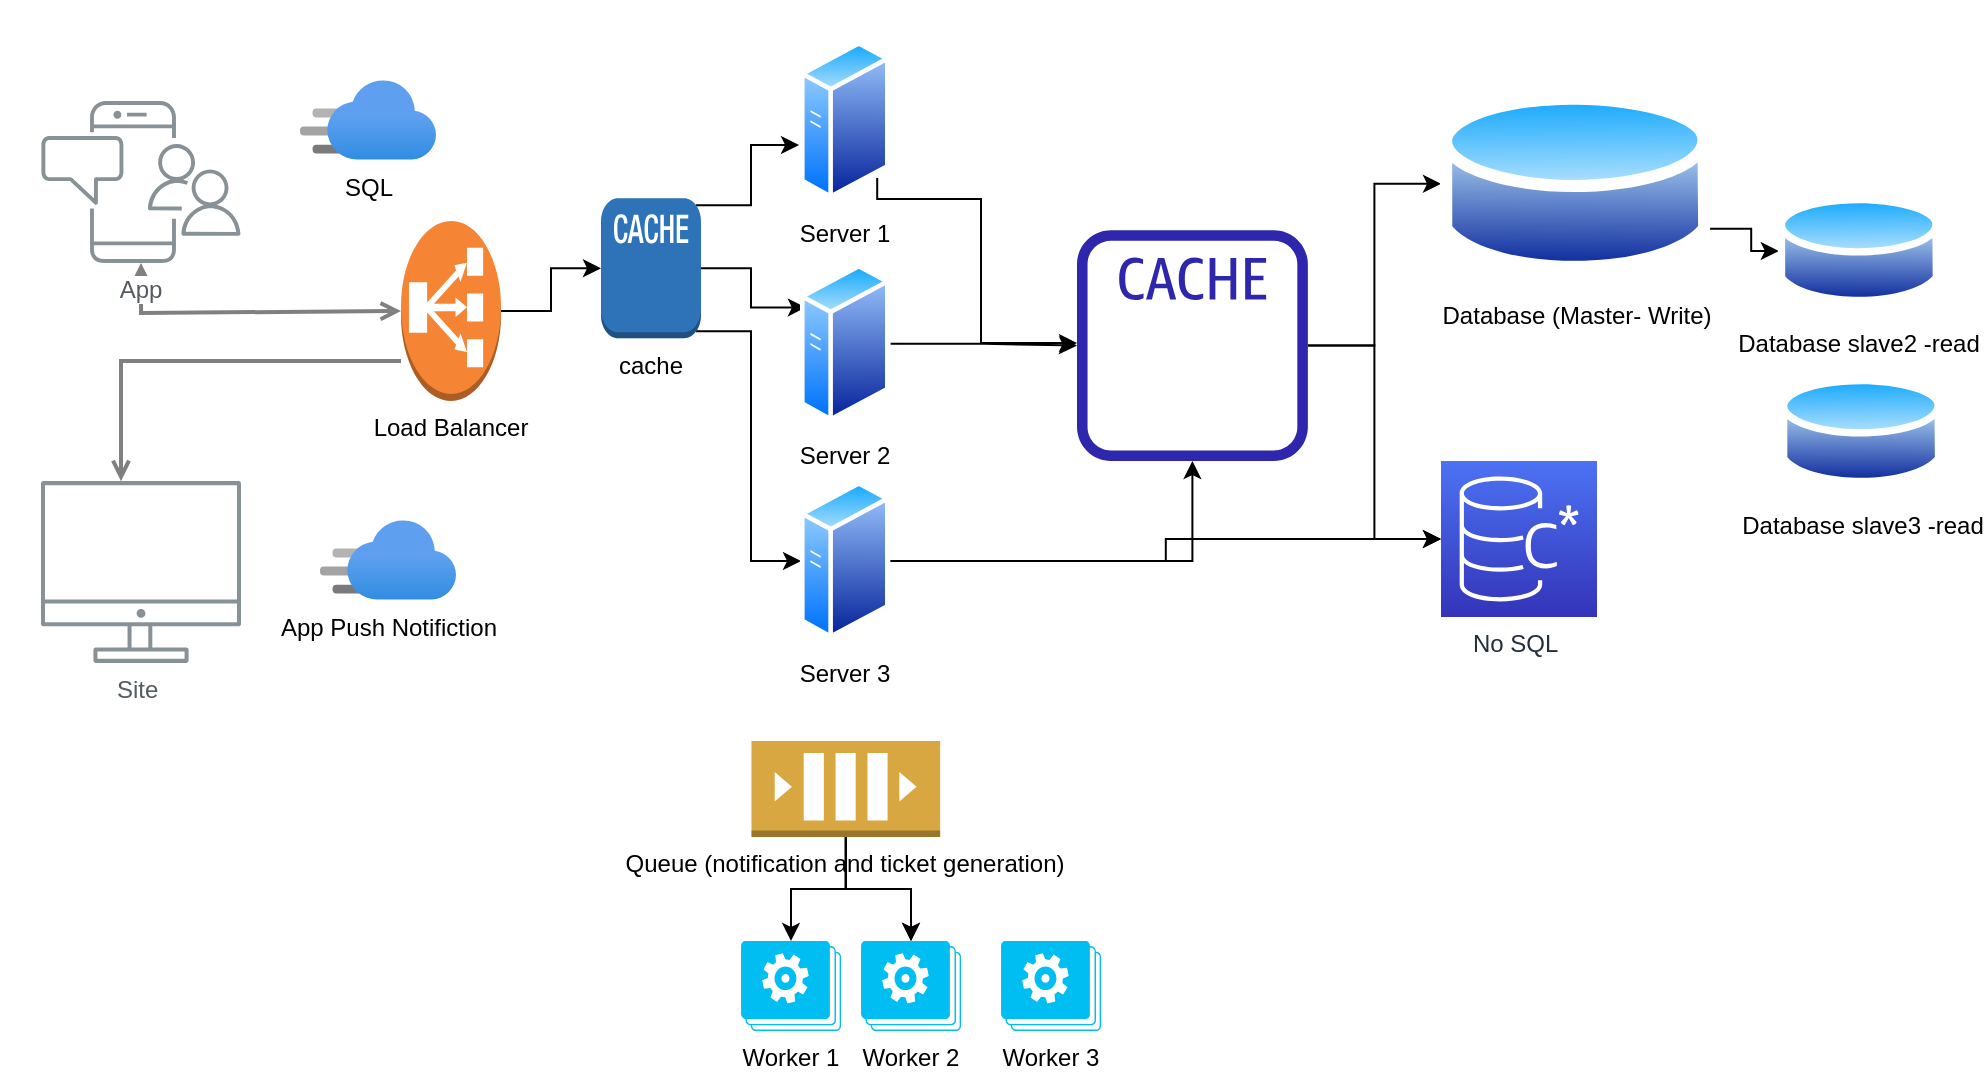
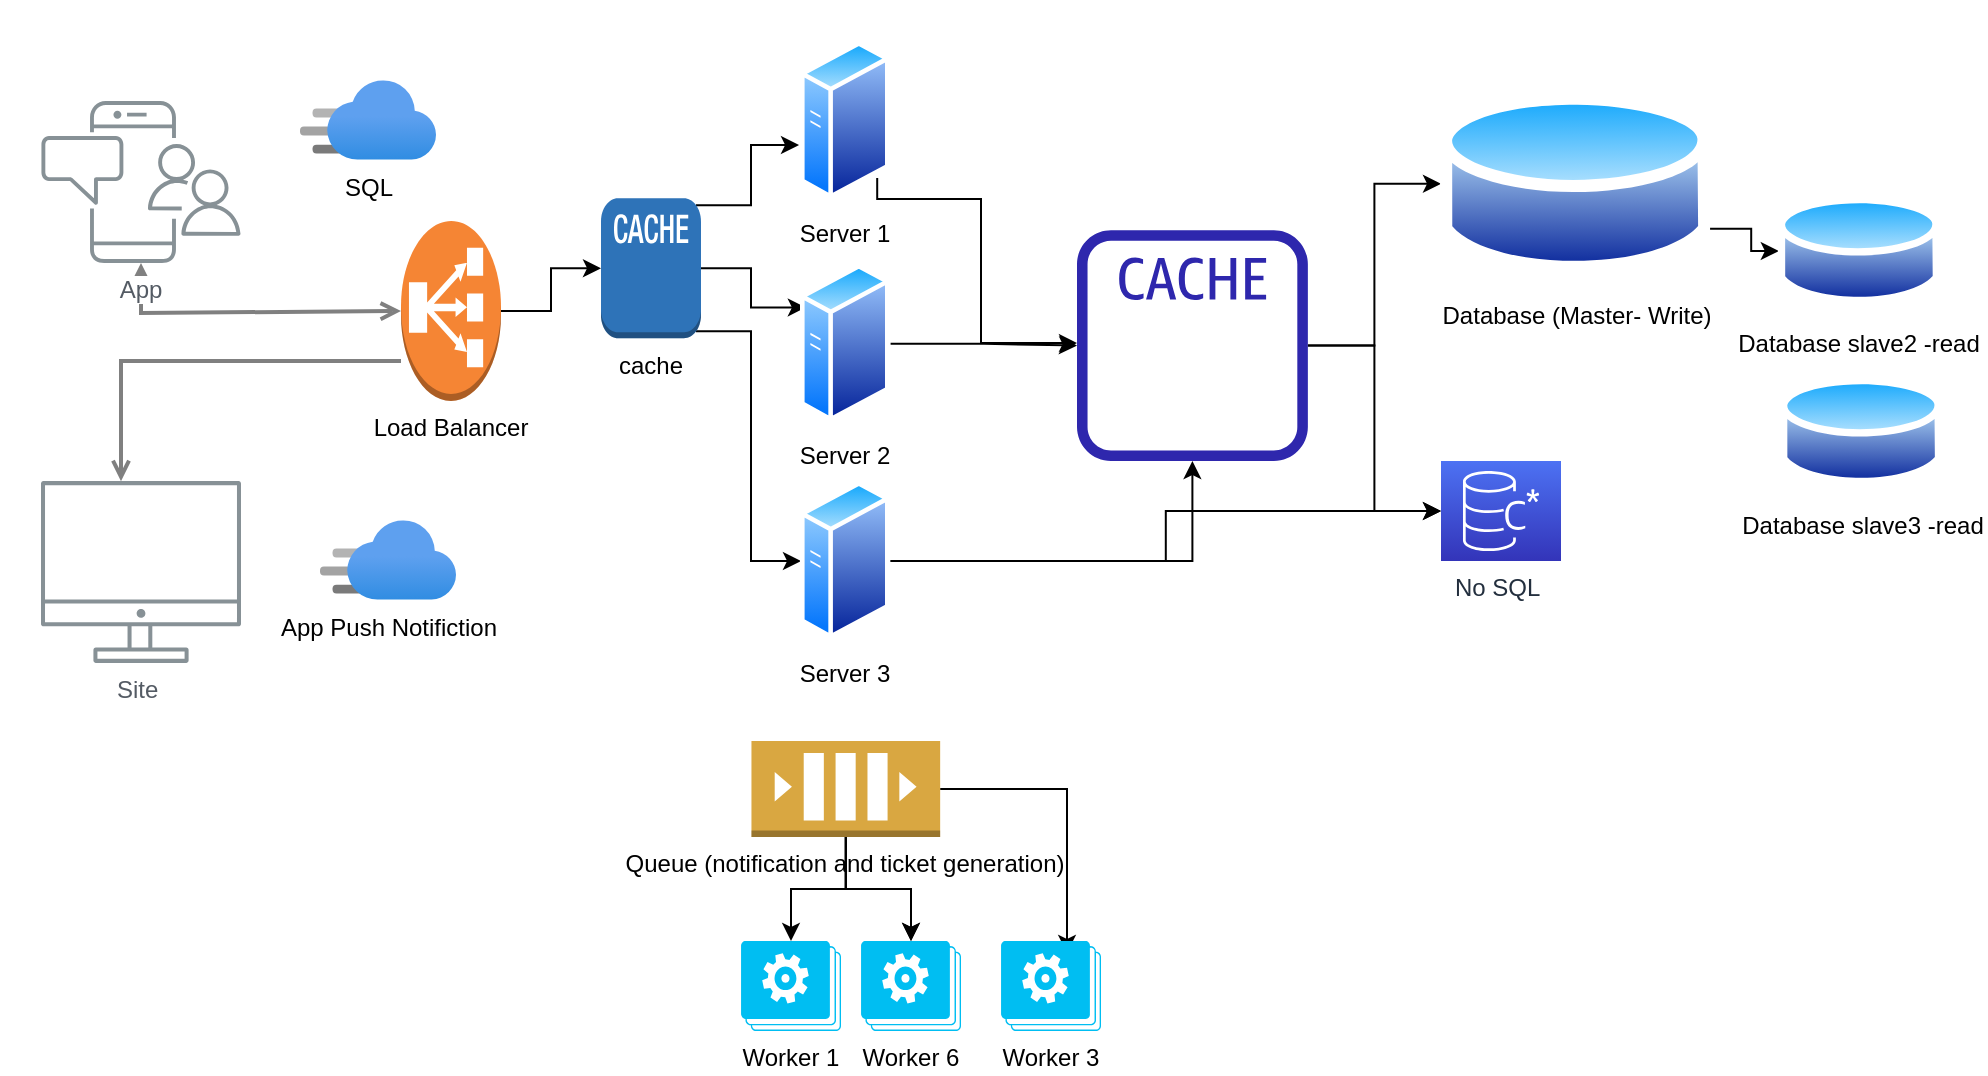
(1519, 539) -> (1501, 511)
none -> (1067, 801)
(912, 1059) -> (912, 1059)
